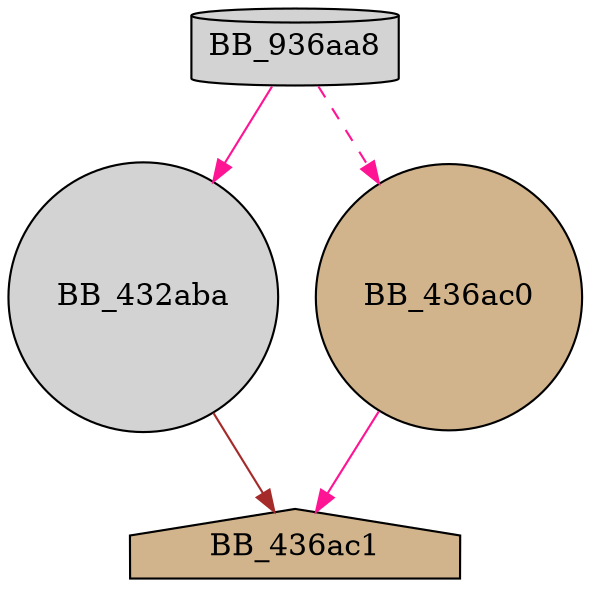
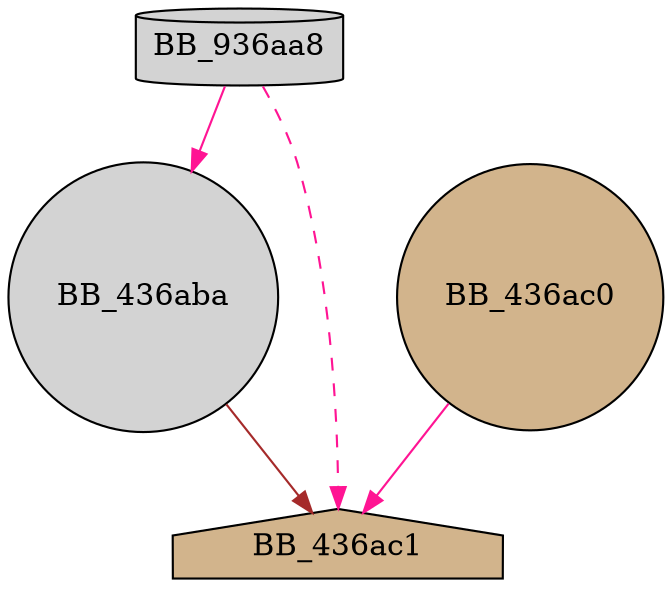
(343, 125) -> (323, 282)
(143, 297) -> (143, 297)
